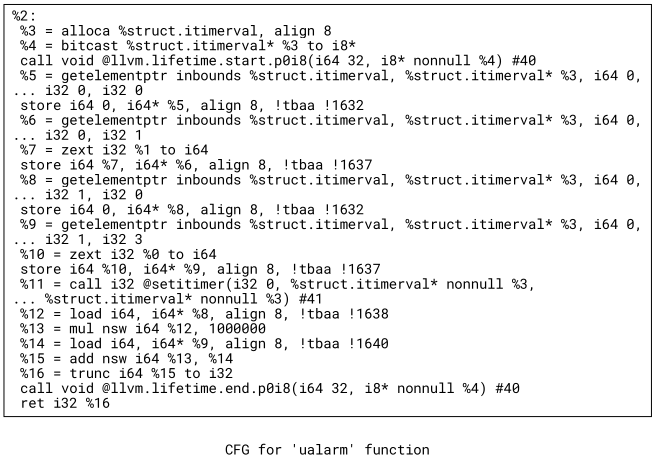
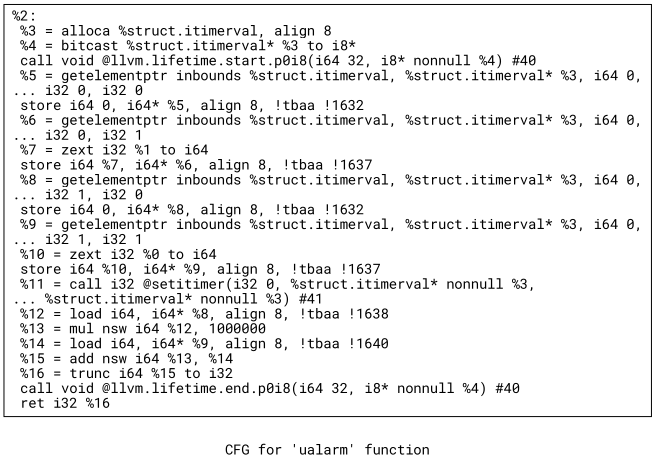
(78, 240) -> (78, 240)
